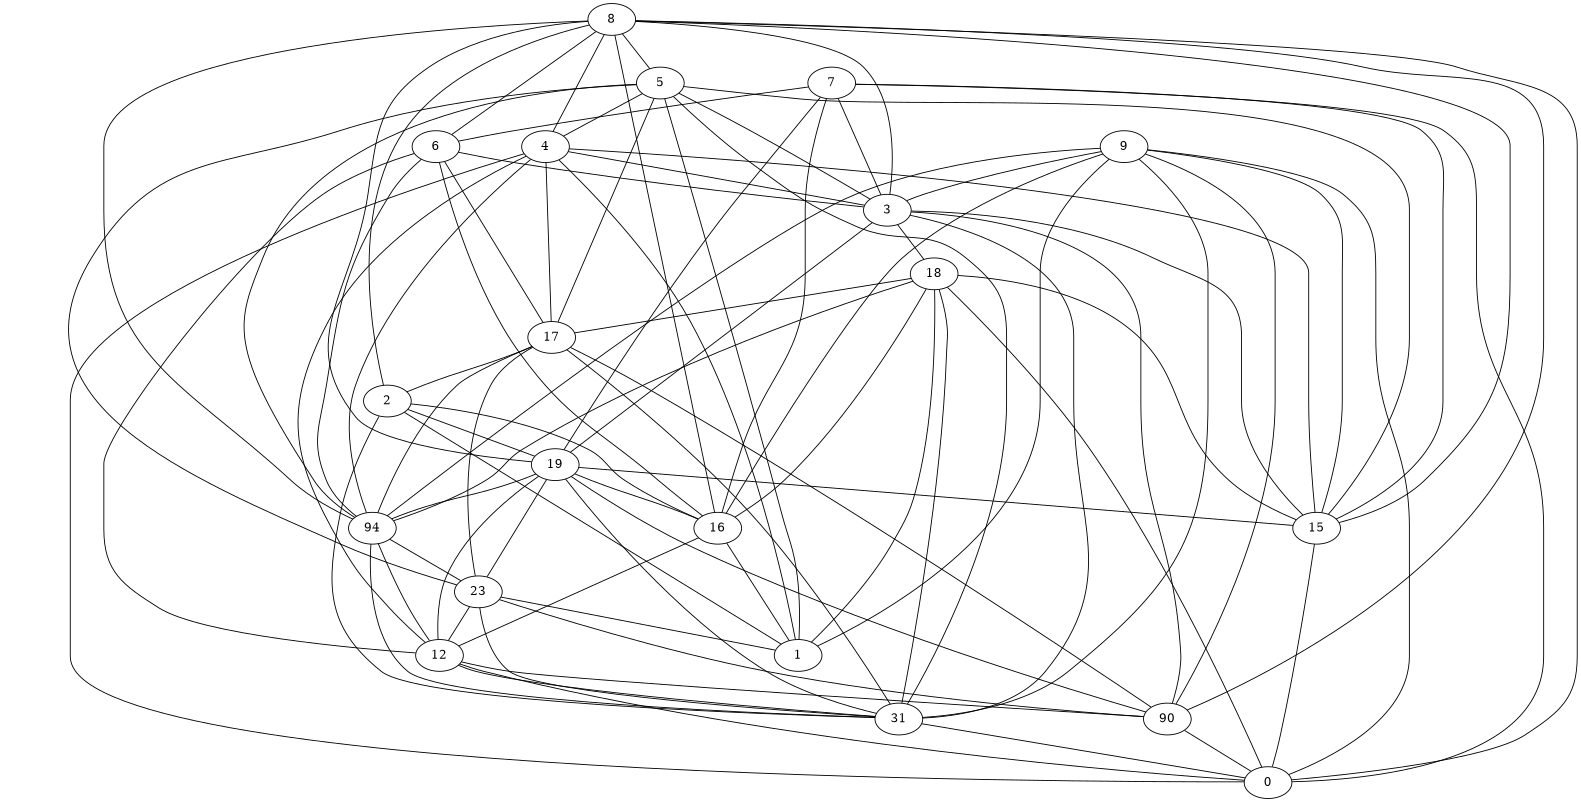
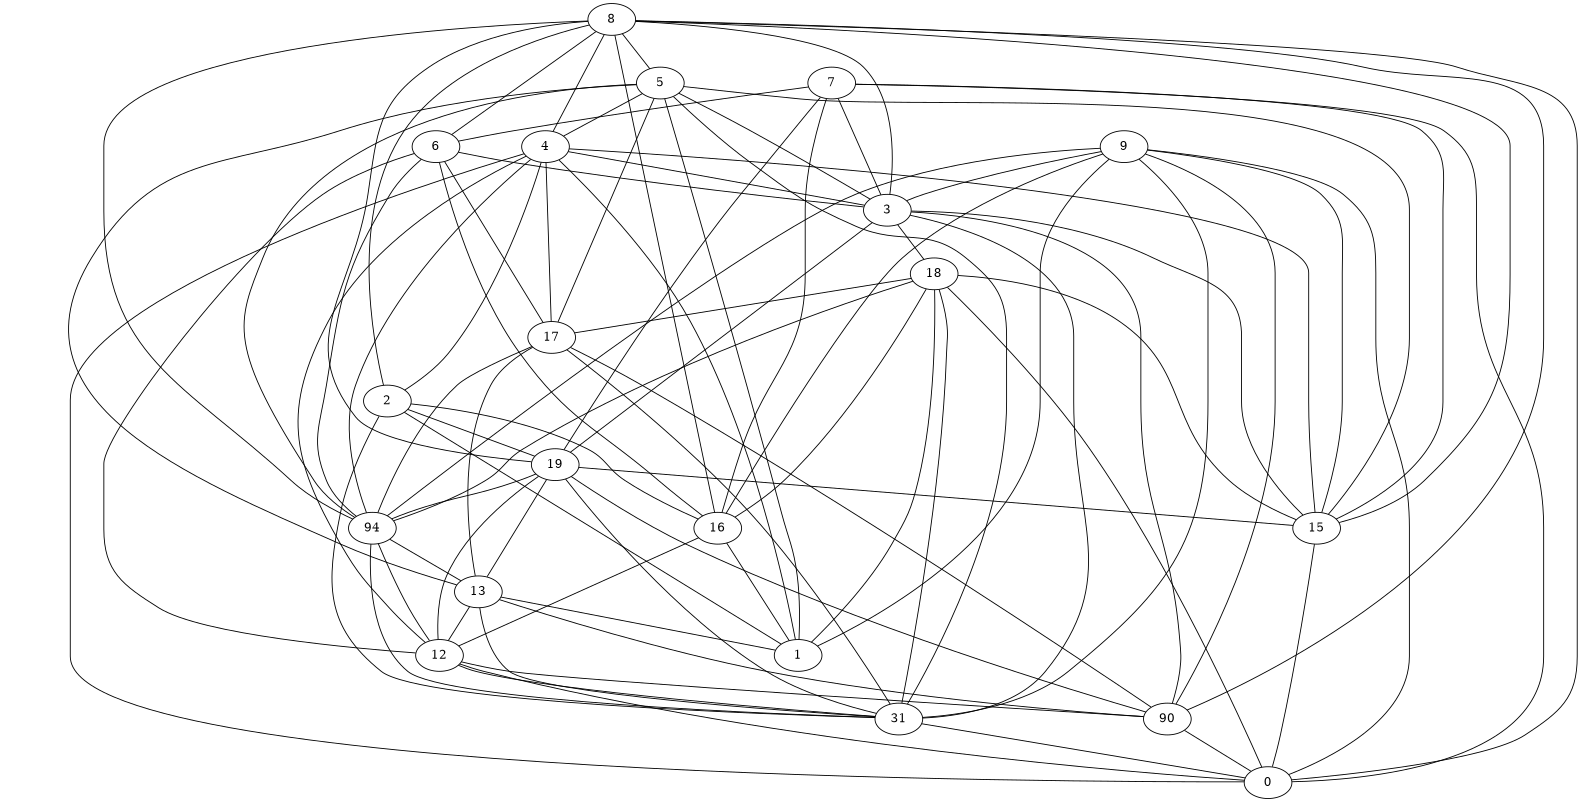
(470, 369) -> (490, 288)
(636, 496) -> none
(478, 592) -> (478, 592)
